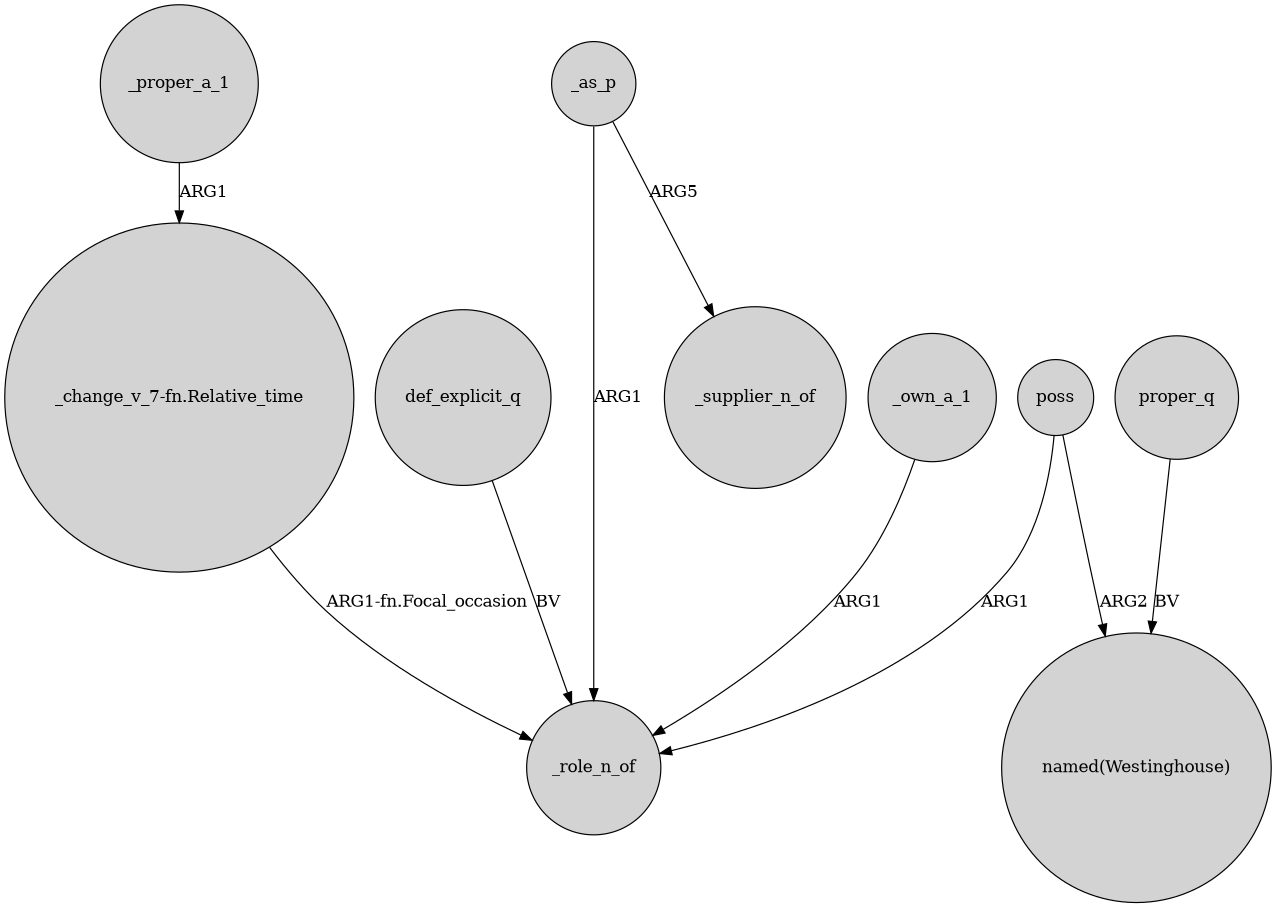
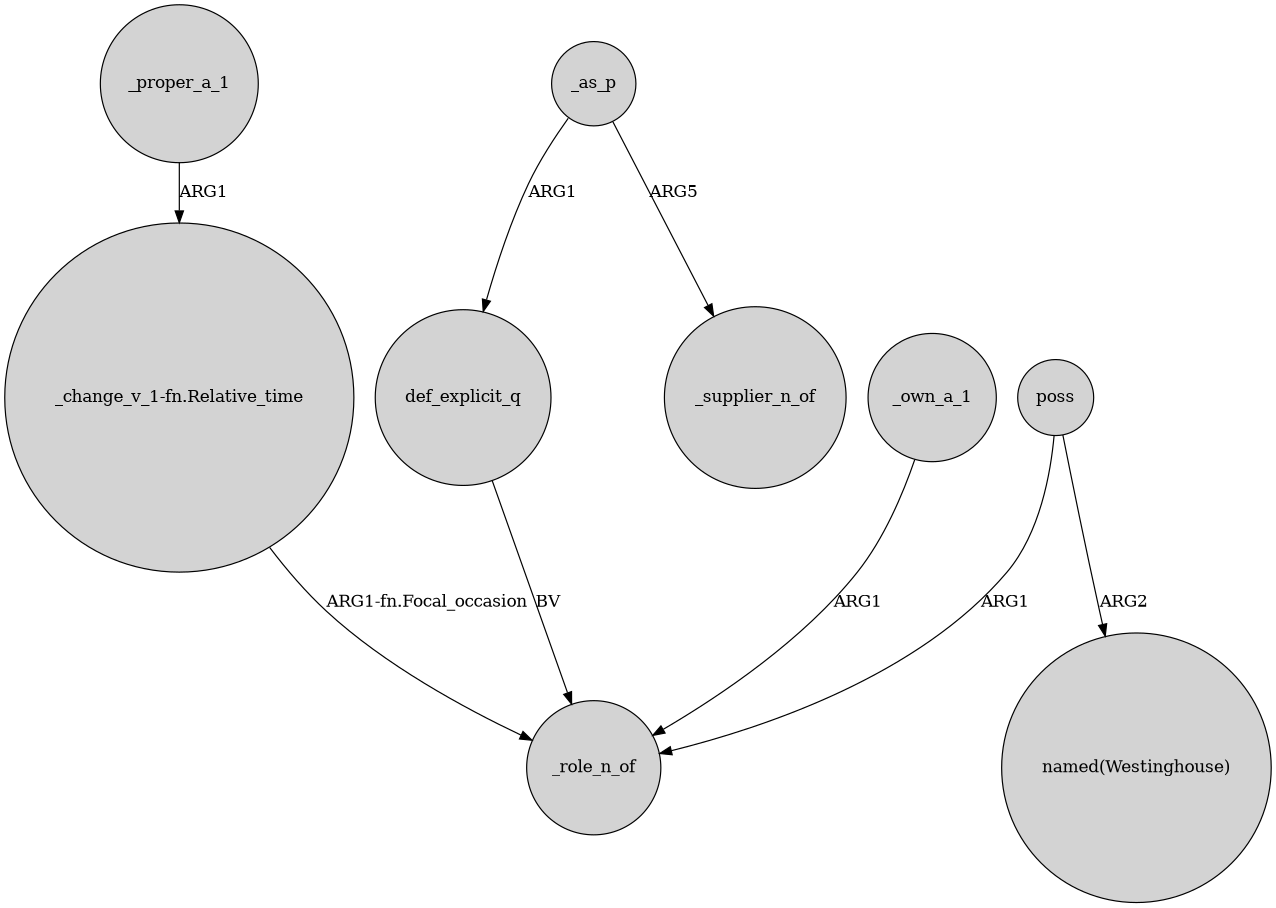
(179, 398) -> (179, 398)
(1177, 398) -> none
(594, 407) -> (519, 205)
